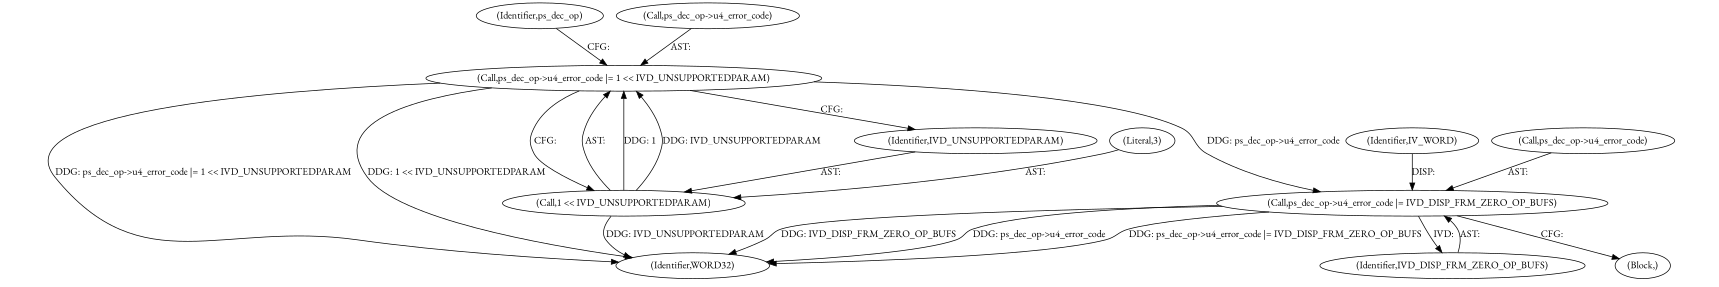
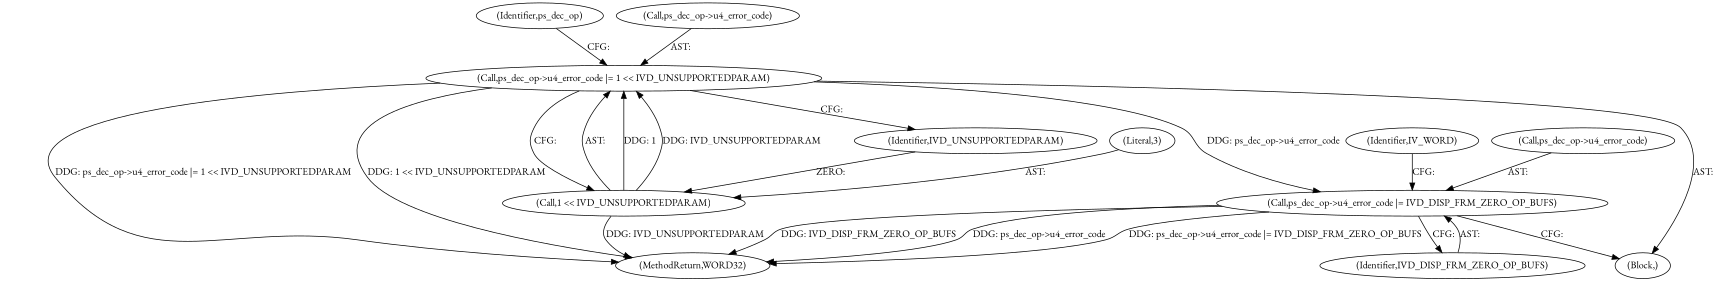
none -> (1316, 93)
(832, 172) -> (832, 172)
(1425, 172) -> (1425, 172)
(1445, 234) -> (1445, 234)
(693, 266) -> (693, 266)
